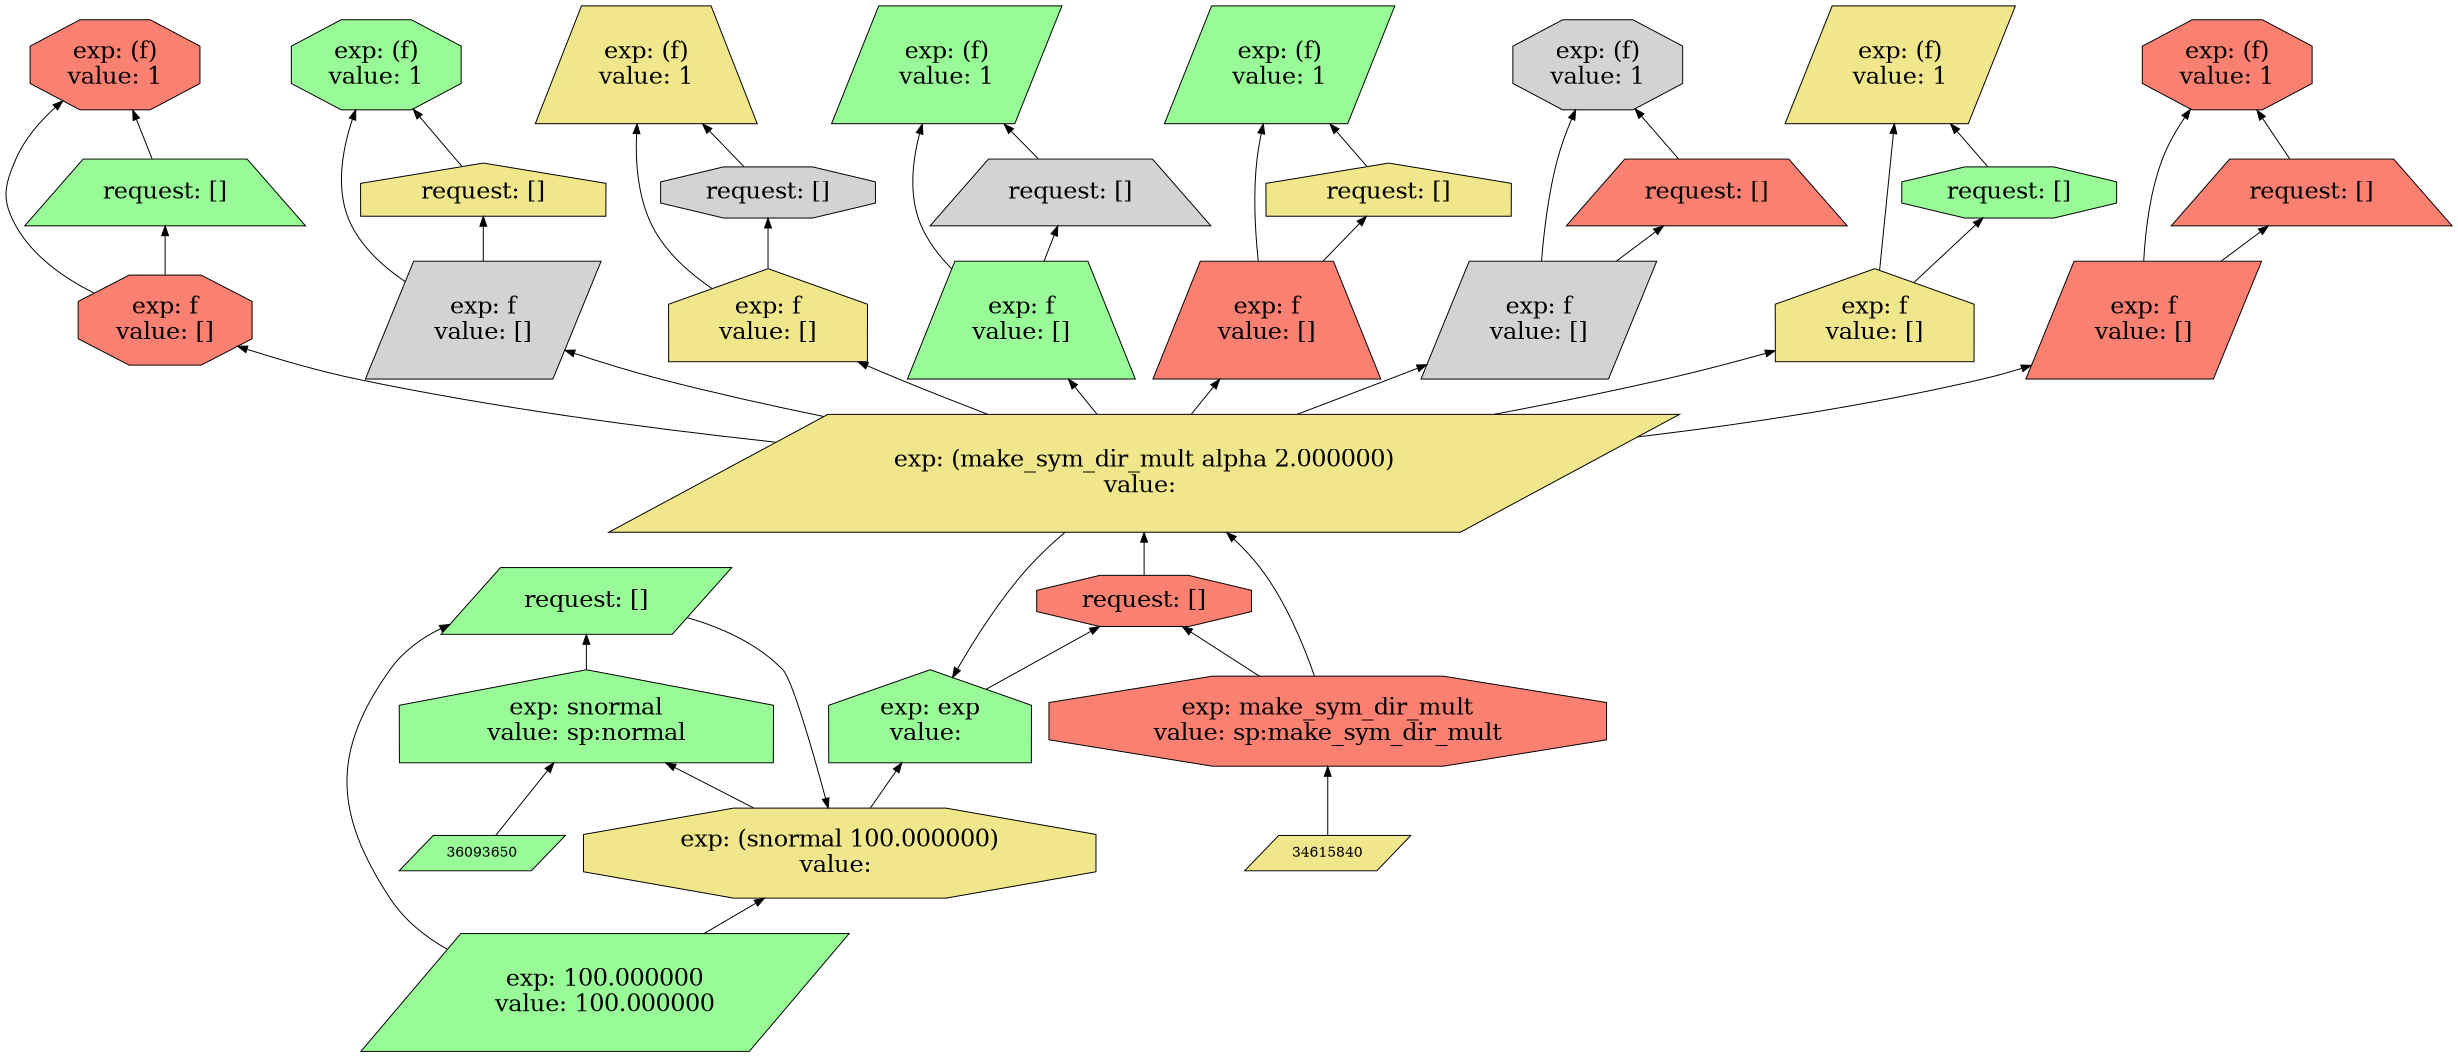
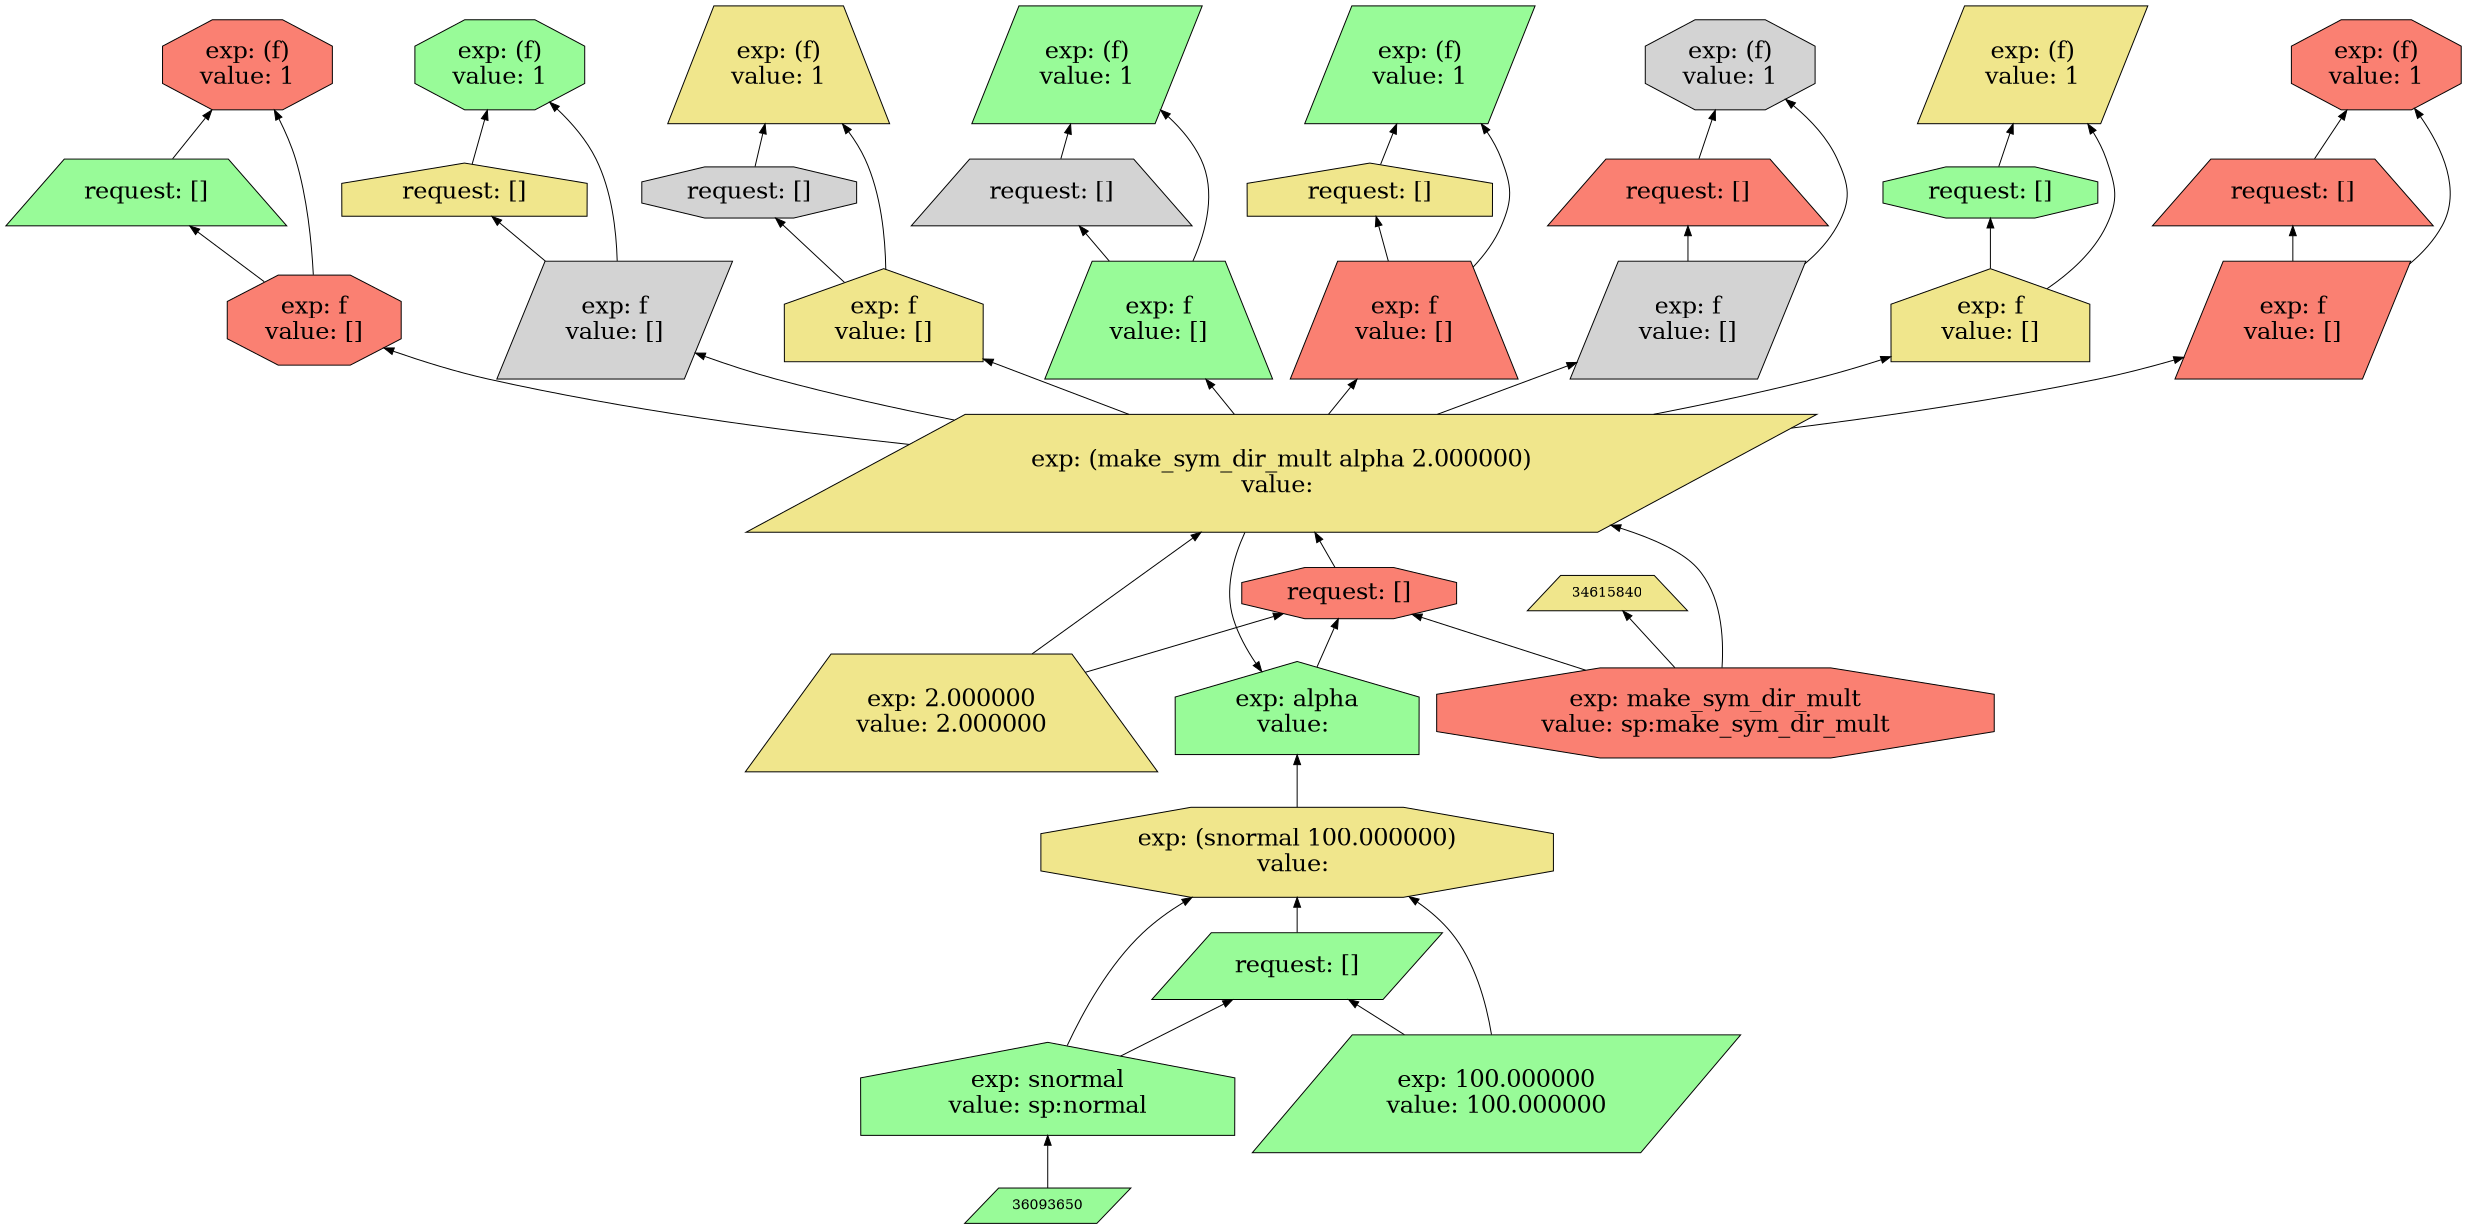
none -> (952, 713)
(930, 721) -> (1297, 713)
(714, 788) -> (1115, 965)
(1328, 806) -> (1652, 643)
(1328, 853) -> (1607, 593)
